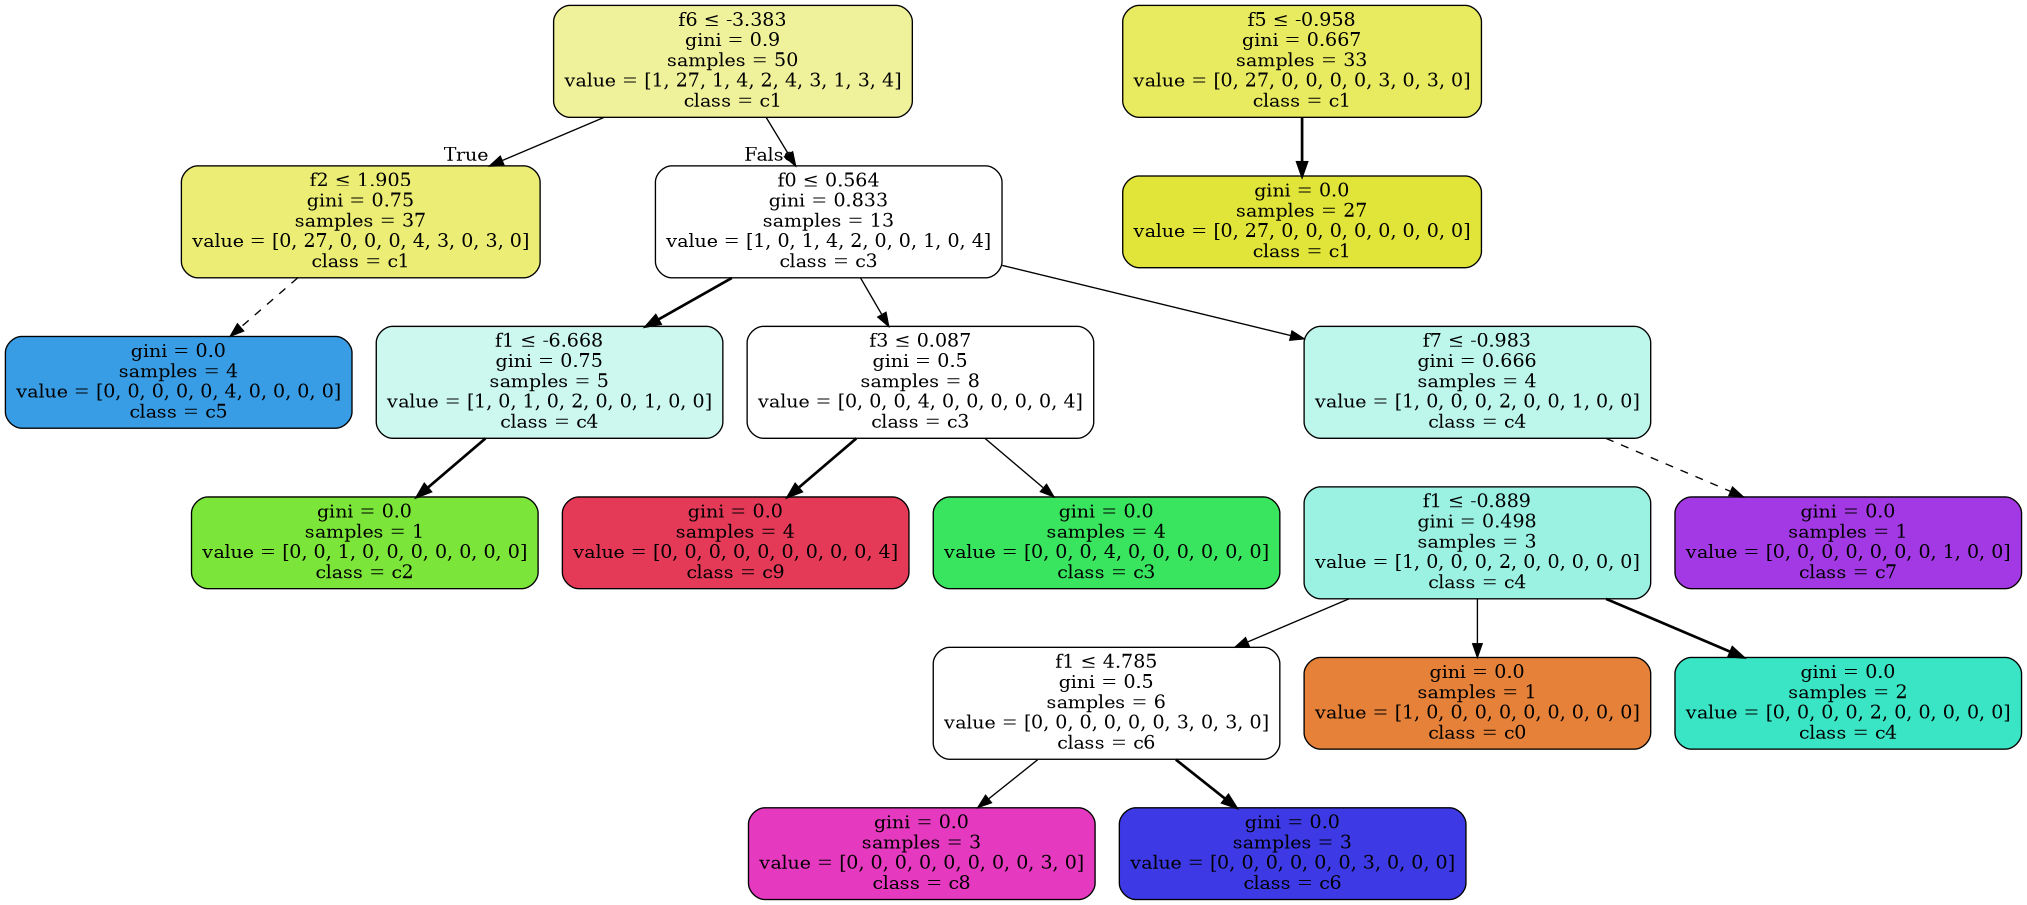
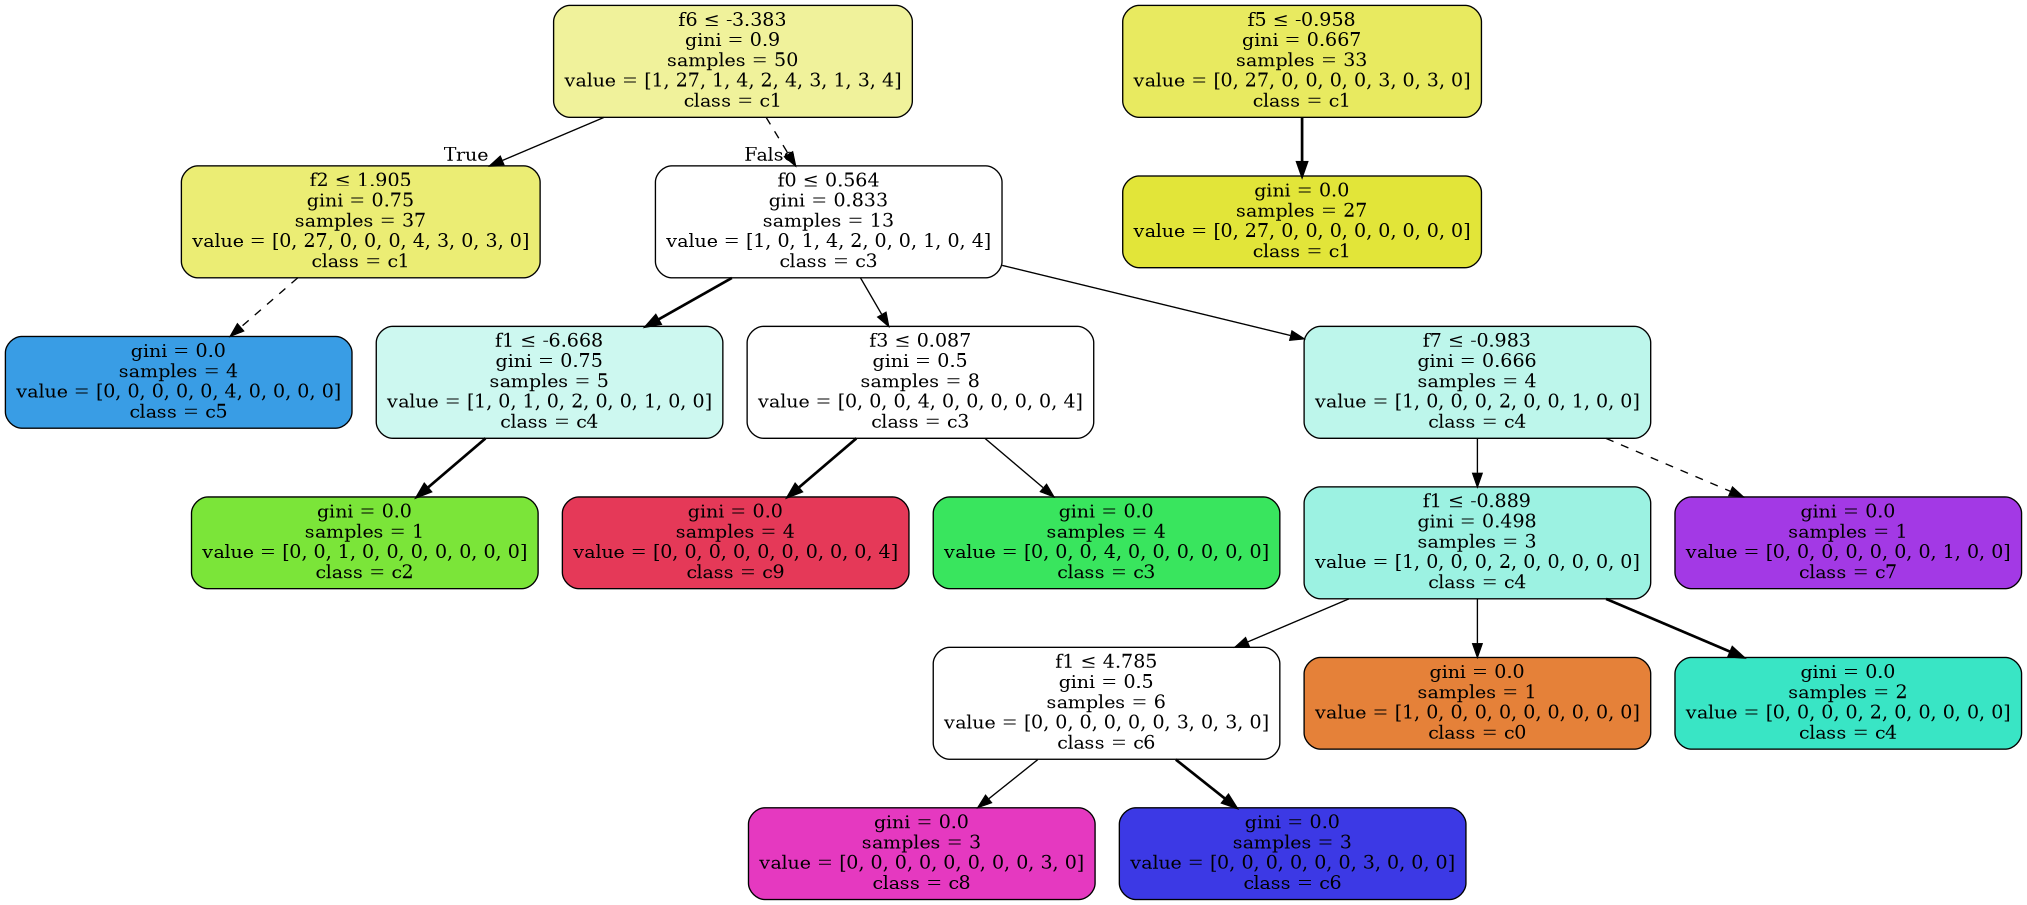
(777, 136) -> (777, 136)
none -> (1477, 456)
